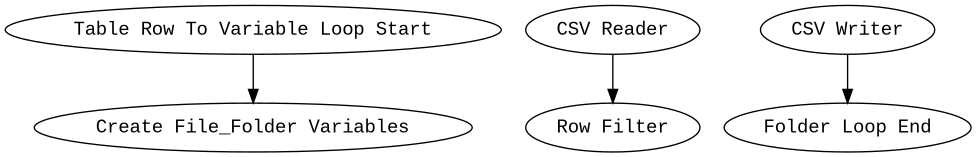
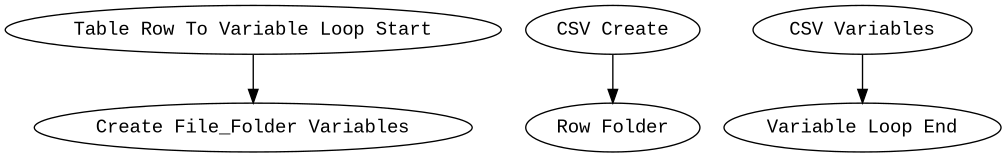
(613, 30) -> (613, 30)
(848, 30) -> (863, 30)
(613, 128) -> (613, 128)
(848, 128) -> (863, 128)
